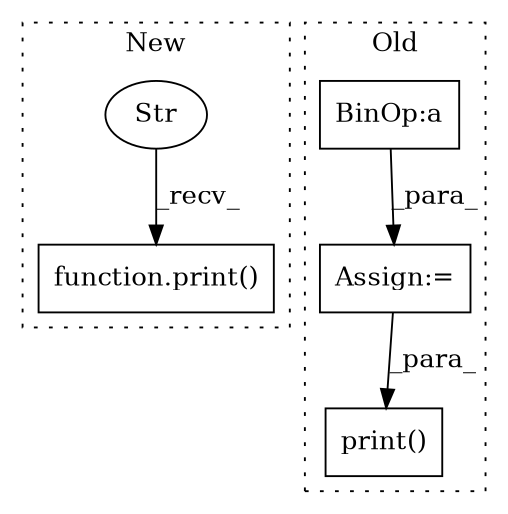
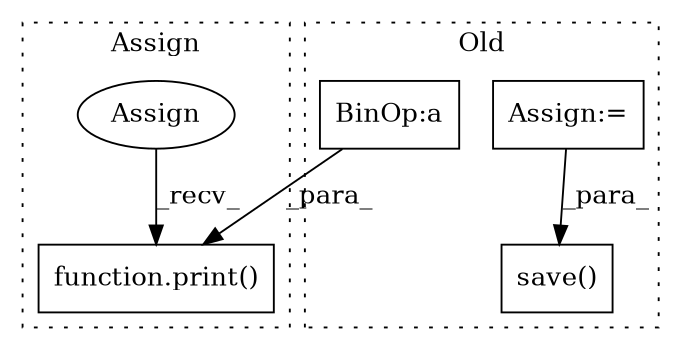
(156, 44) -> (156, 44)
(156, 115) -> (156, 115)
(392, 187) -> (278, 193)
(384, 442) -> (557, 279)
